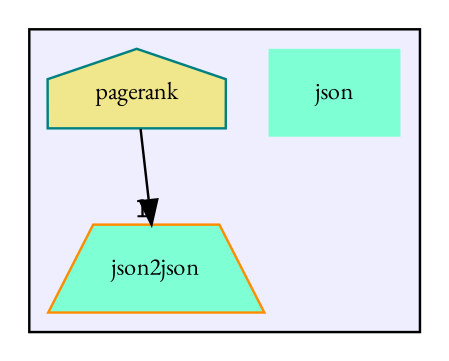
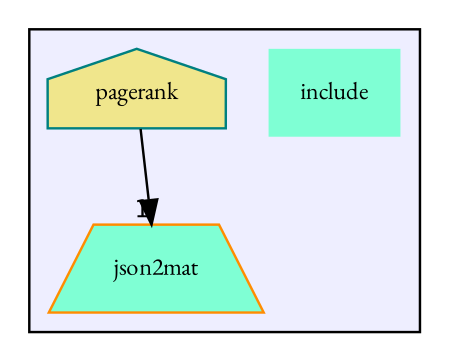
(335, 93) -> (335, 93)
(156, 269) -> (156, 269)
